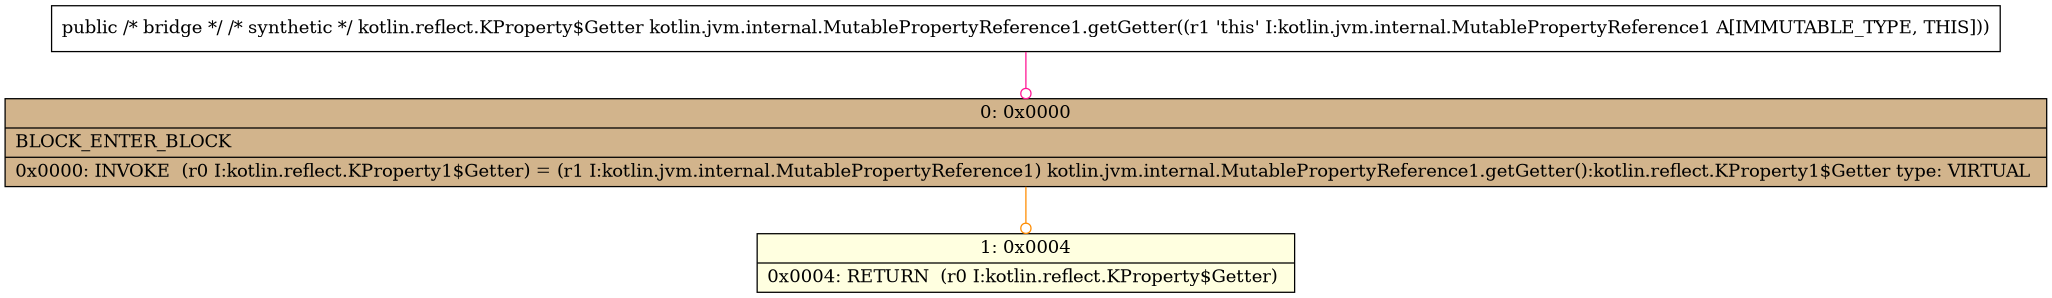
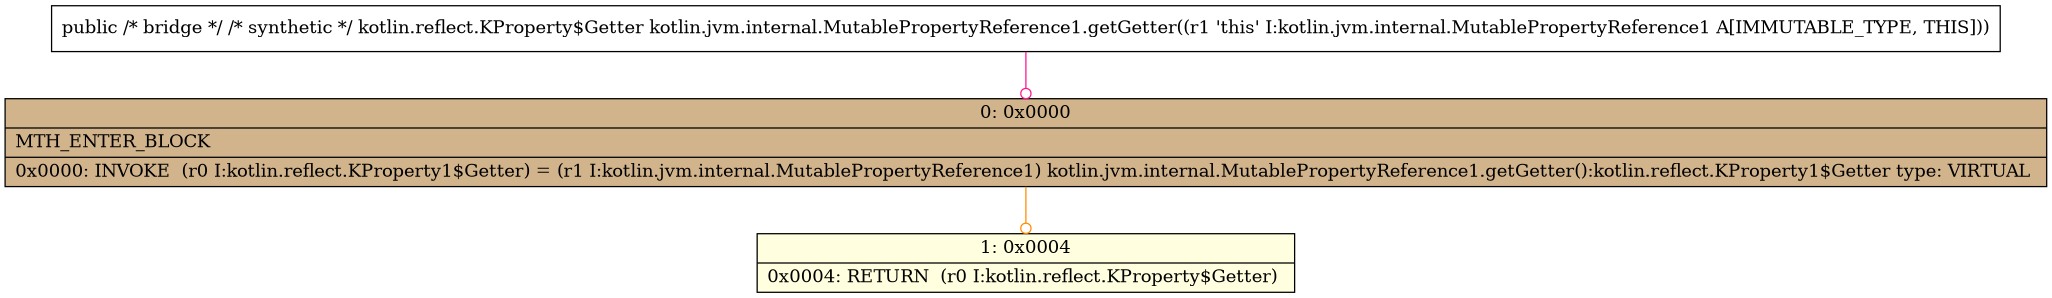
(124, 142) -> (113, 142)
